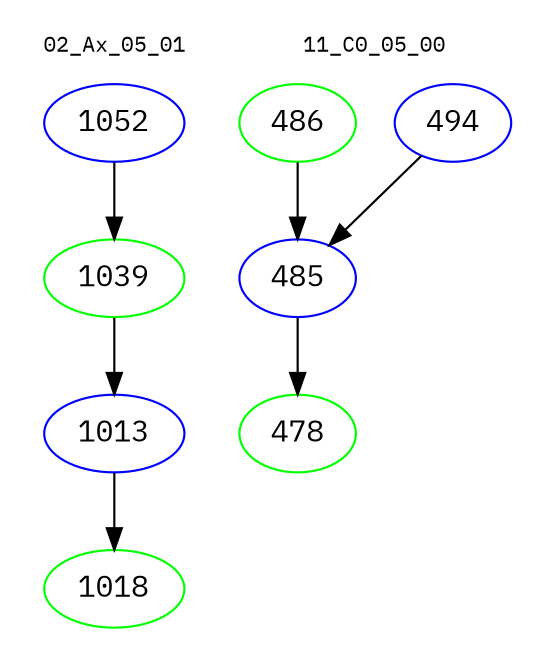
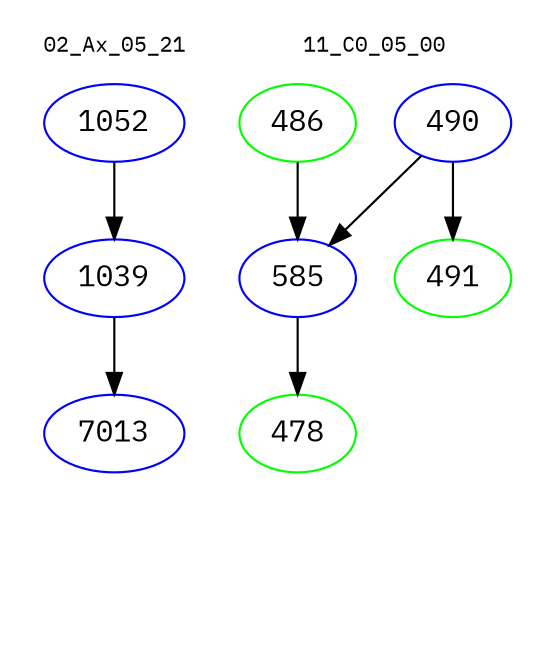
(115, 46) -> (115, 46)
(453, 123) -> (453, 123)
(114, 278) -> (114, 278)
(298, 278) -> (298, 278)
none -> (453, 278)
(114, 434) -> (114, 434)
(114, 589) -> none
